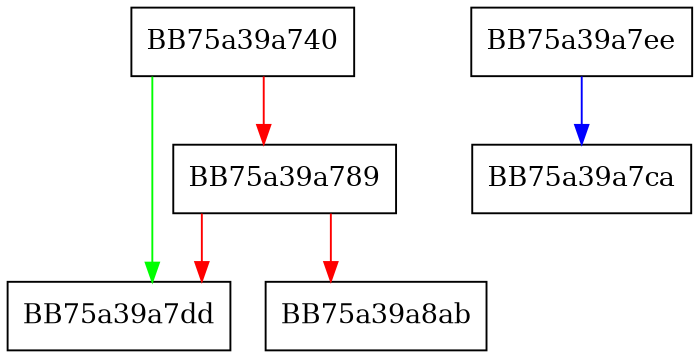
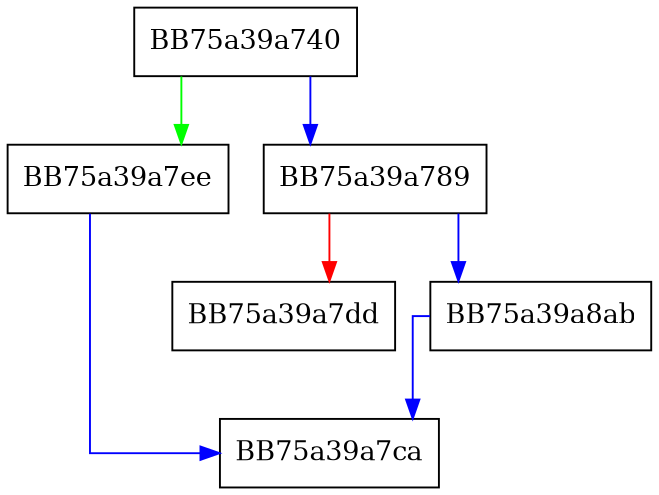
(264, 101) -> (310, 101)
(152, 170) -> (181, 101)
(331, 238) -> (458, 238)
none -> (413, 349)
